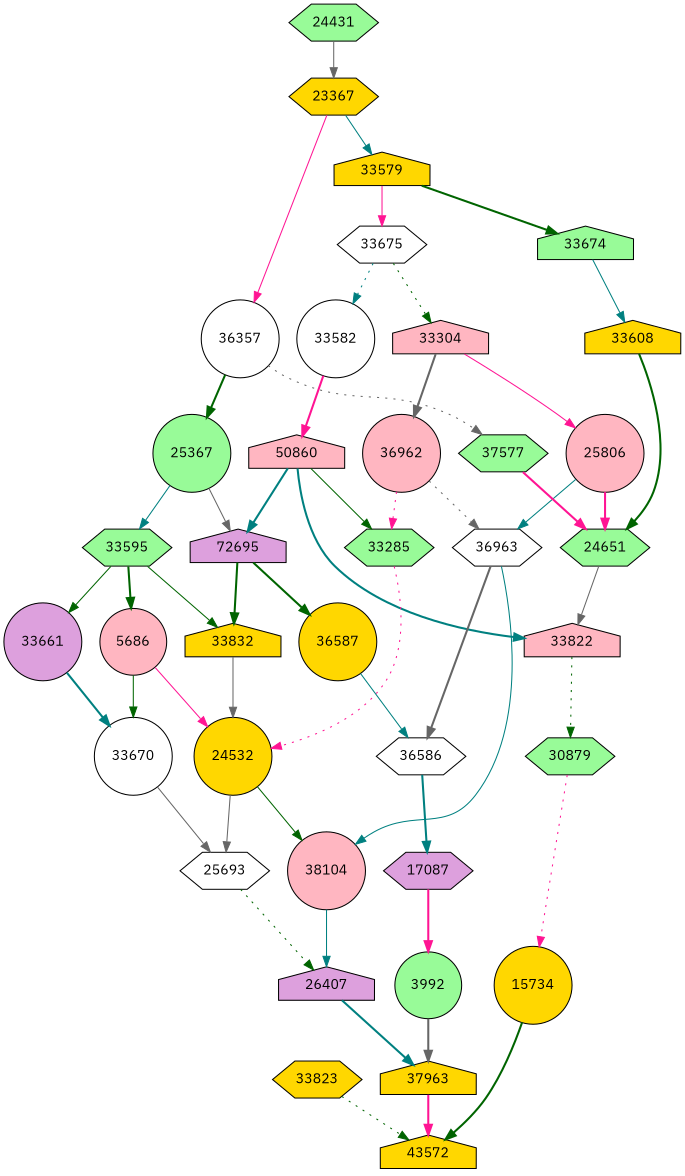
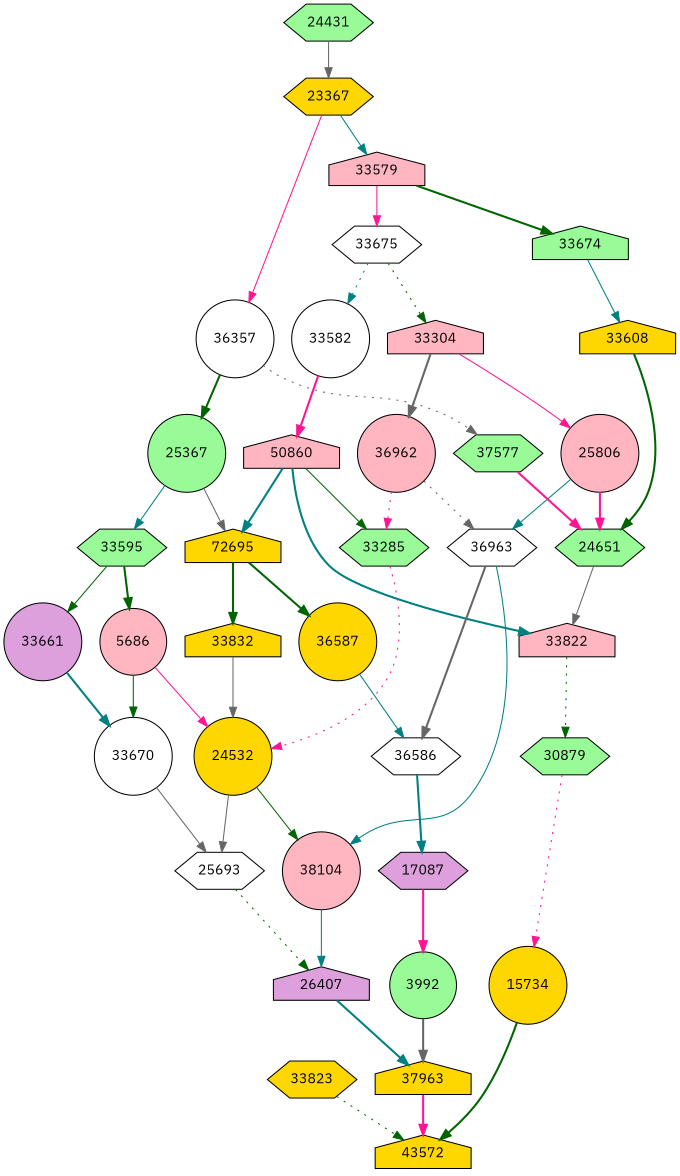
(382, 171) -> (377, 171)
(238, 548) -> (233, 548)
(179, 593) -> none
